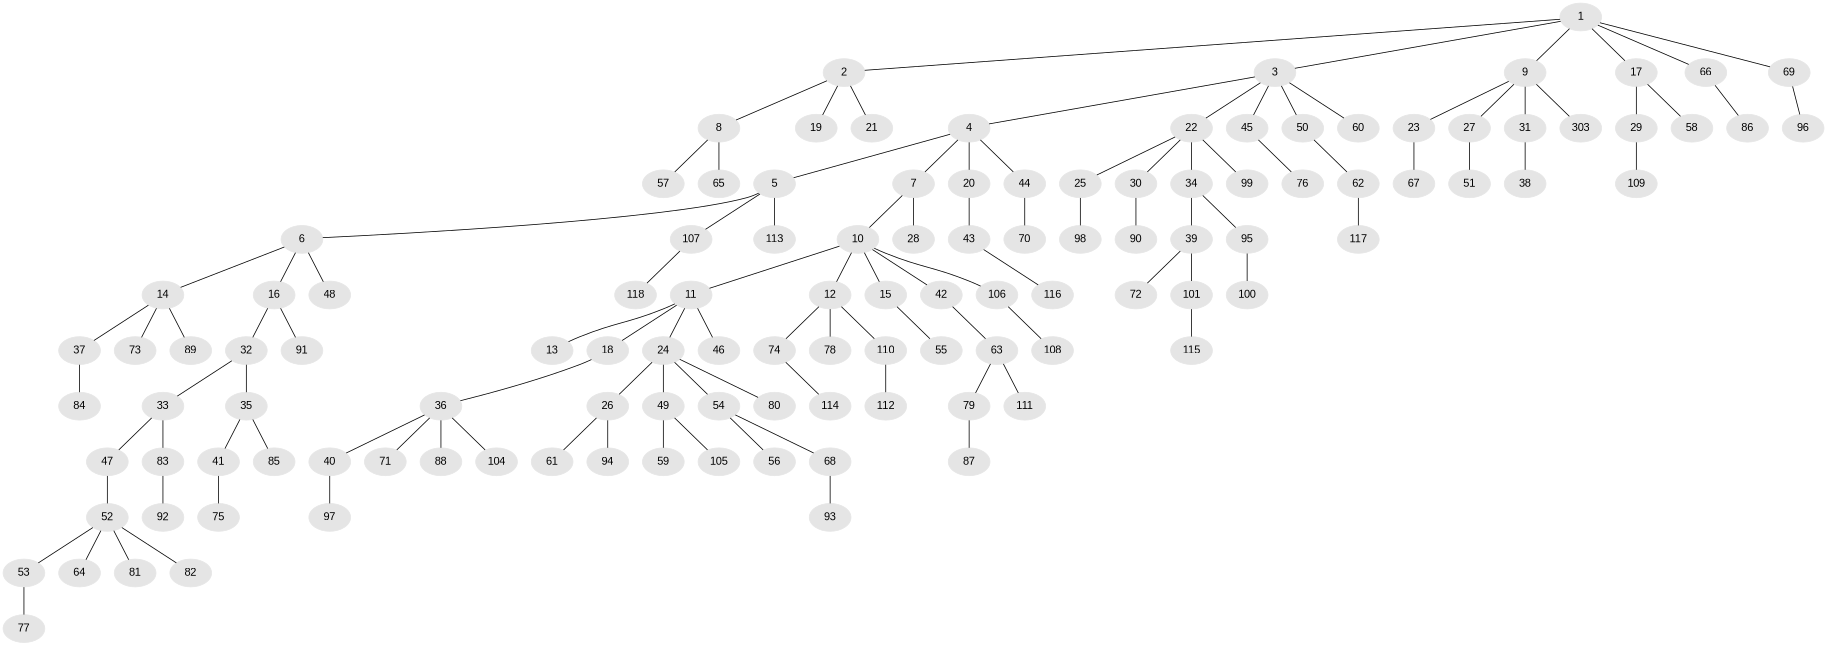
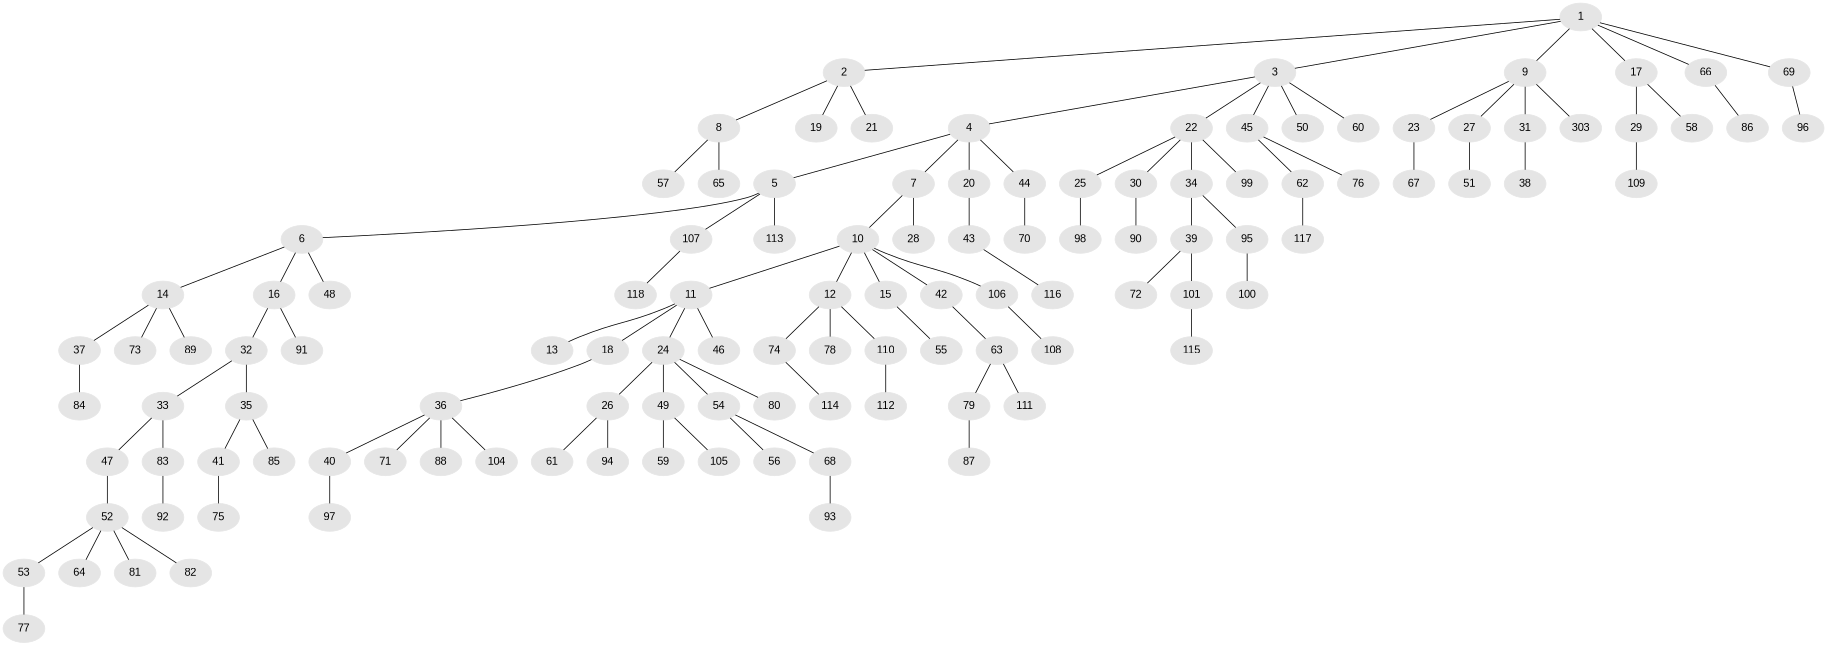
(1330, 156) -> (1275, 156)
